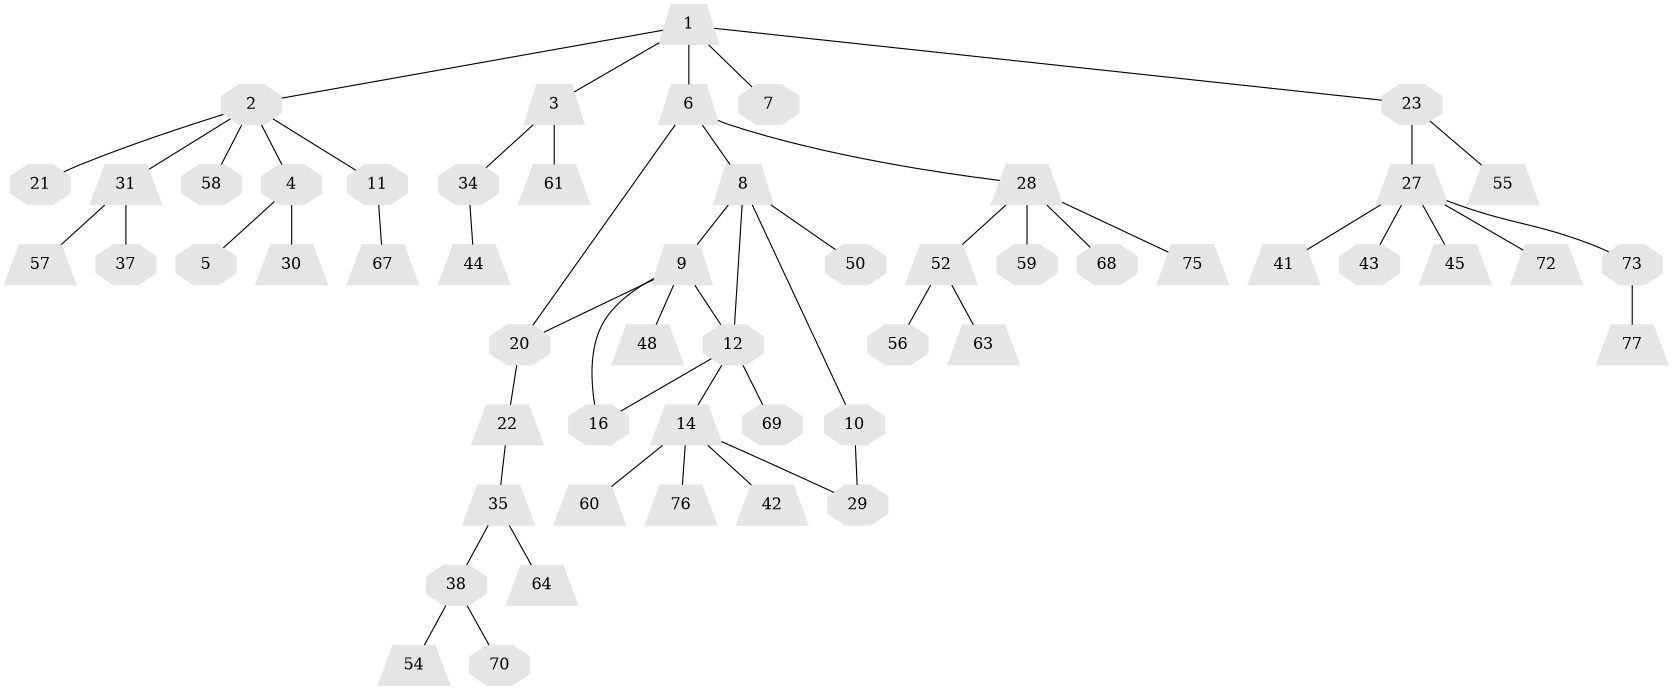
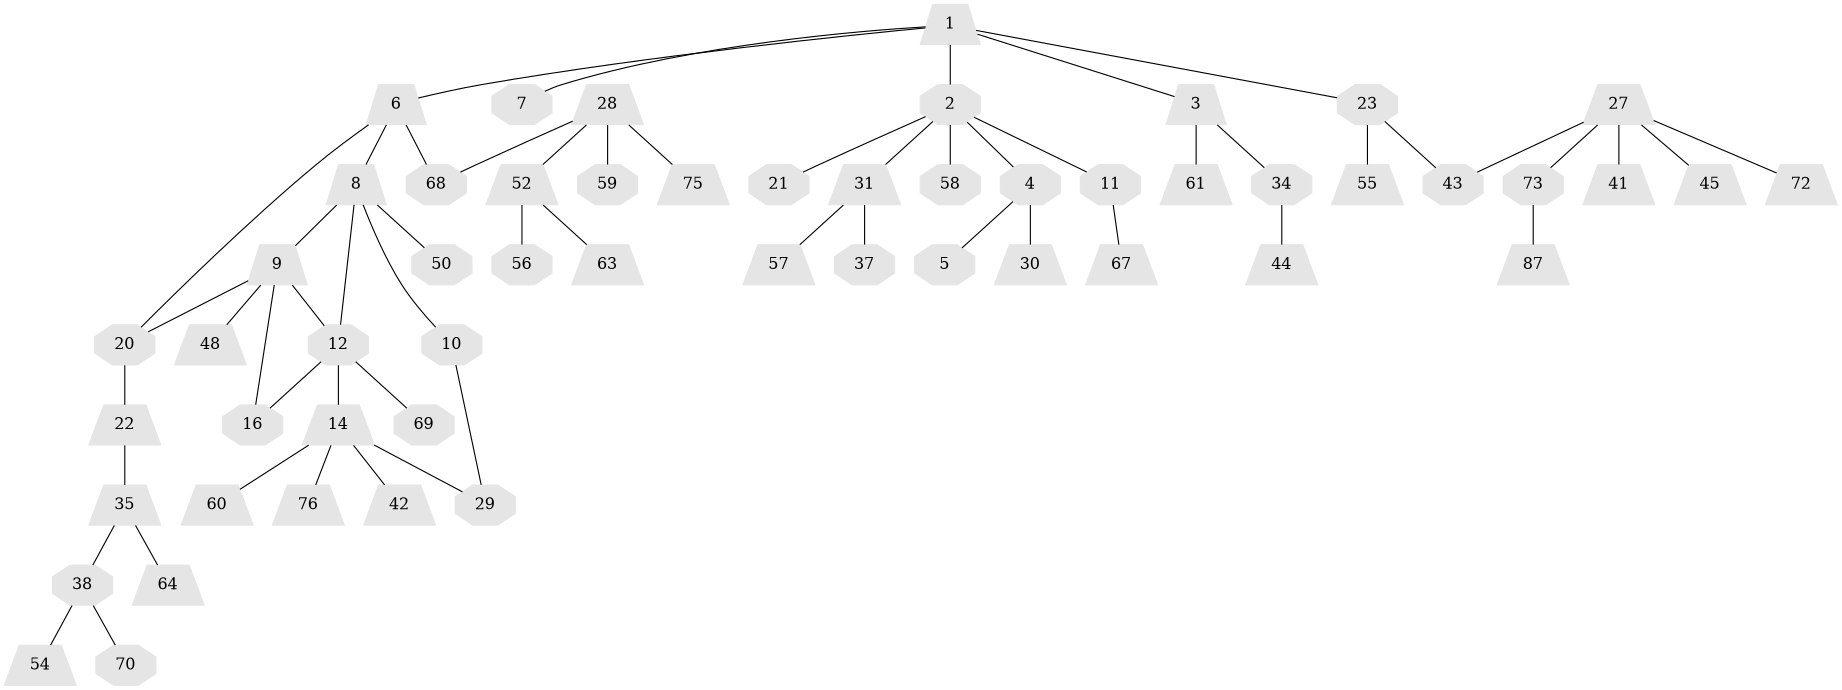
(1412, 145) -> (1410, 145)
(857, 157) -> (416, 145)
(1632, 345) -> (1533, 265)
